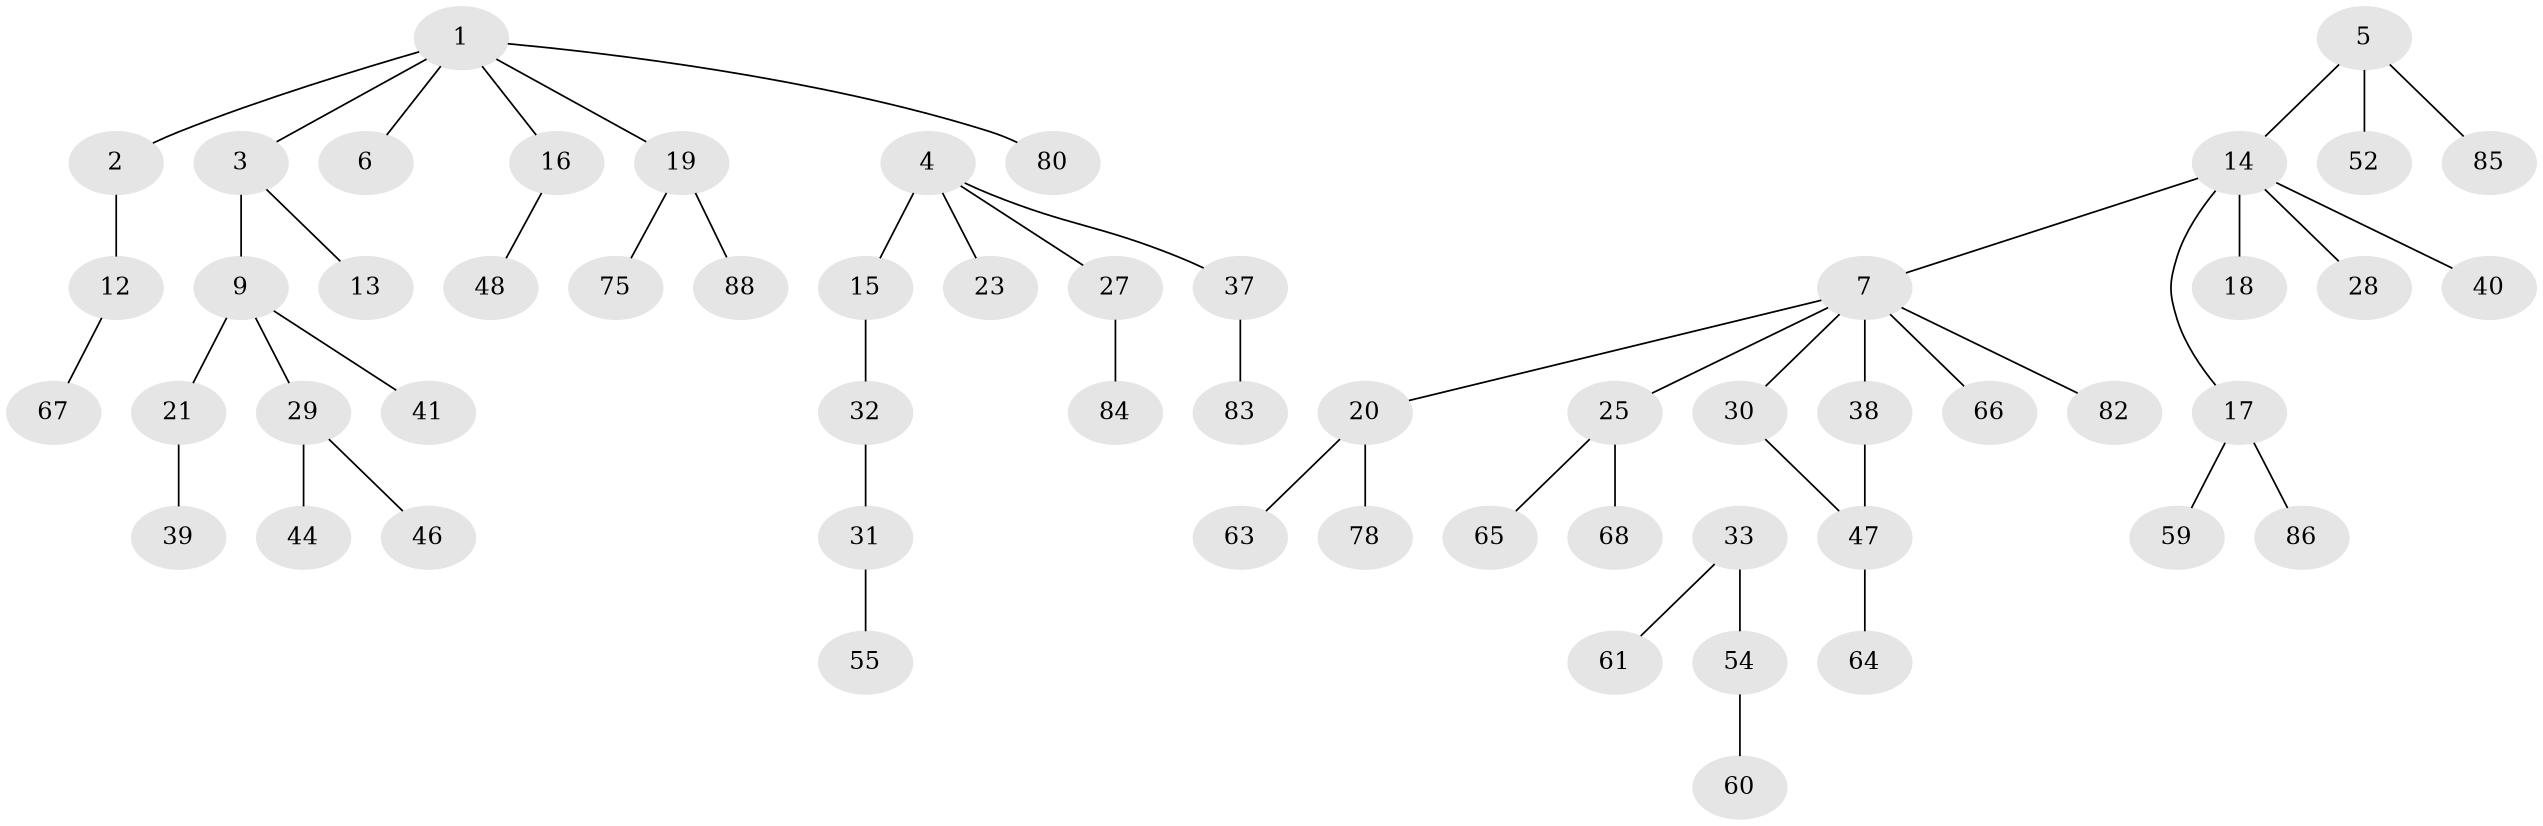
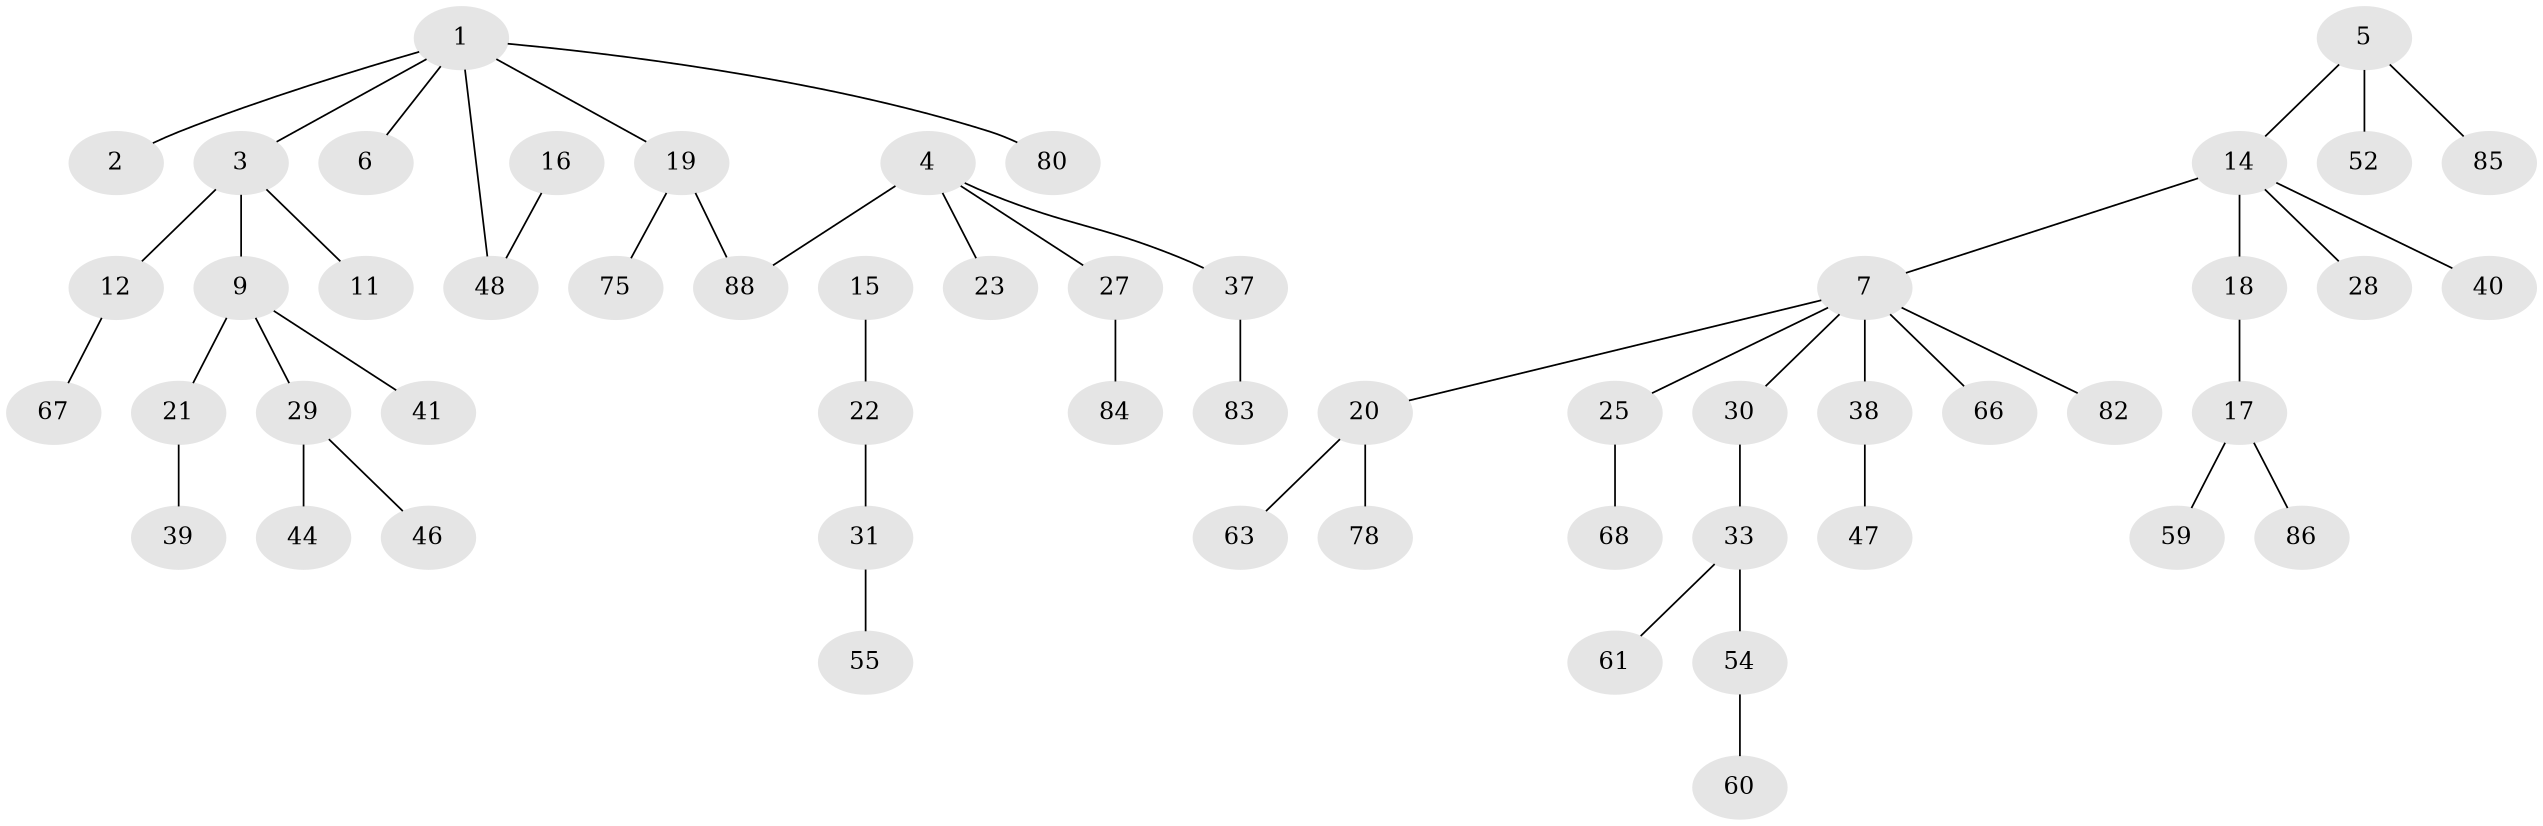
(509, 101) -> (476, 163)
(116, 226) -> (179, 225)
(897, 226) -> (834, 226)
(366, 288) -> (366, 288)
(2171, 288) -> (2240, 351)
(866, 413) -> (866, 413)
(1802, 475) -> (1740, 475)
(1490, 538) -> none
(1865, 663) -> none
